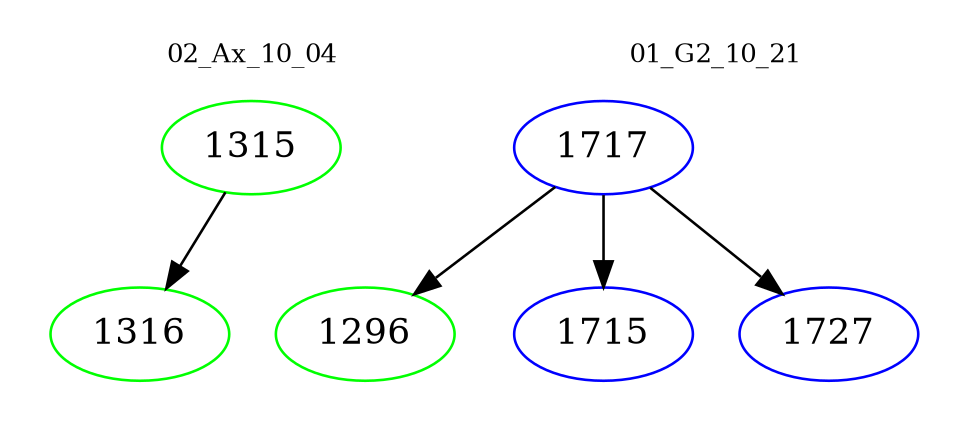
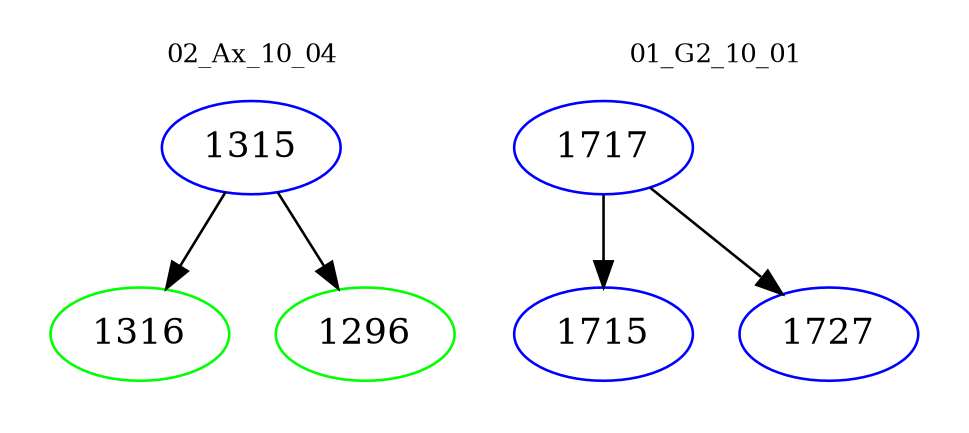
(716, 56) -> (716, 56)
(251, 148) -> (251, 148)
(510, 221) -> (301, 229)
